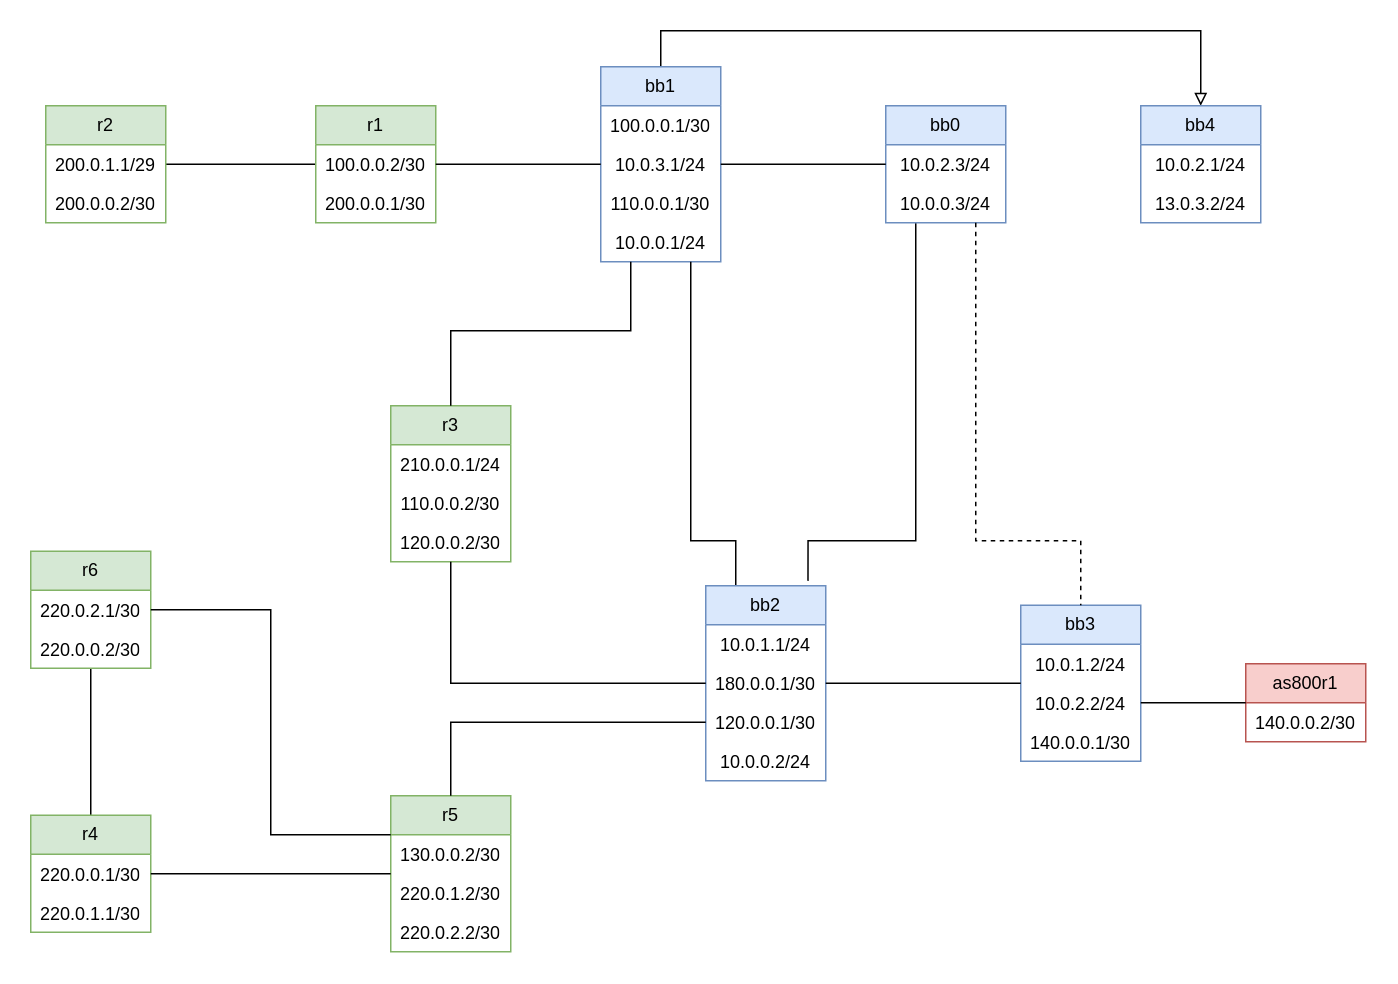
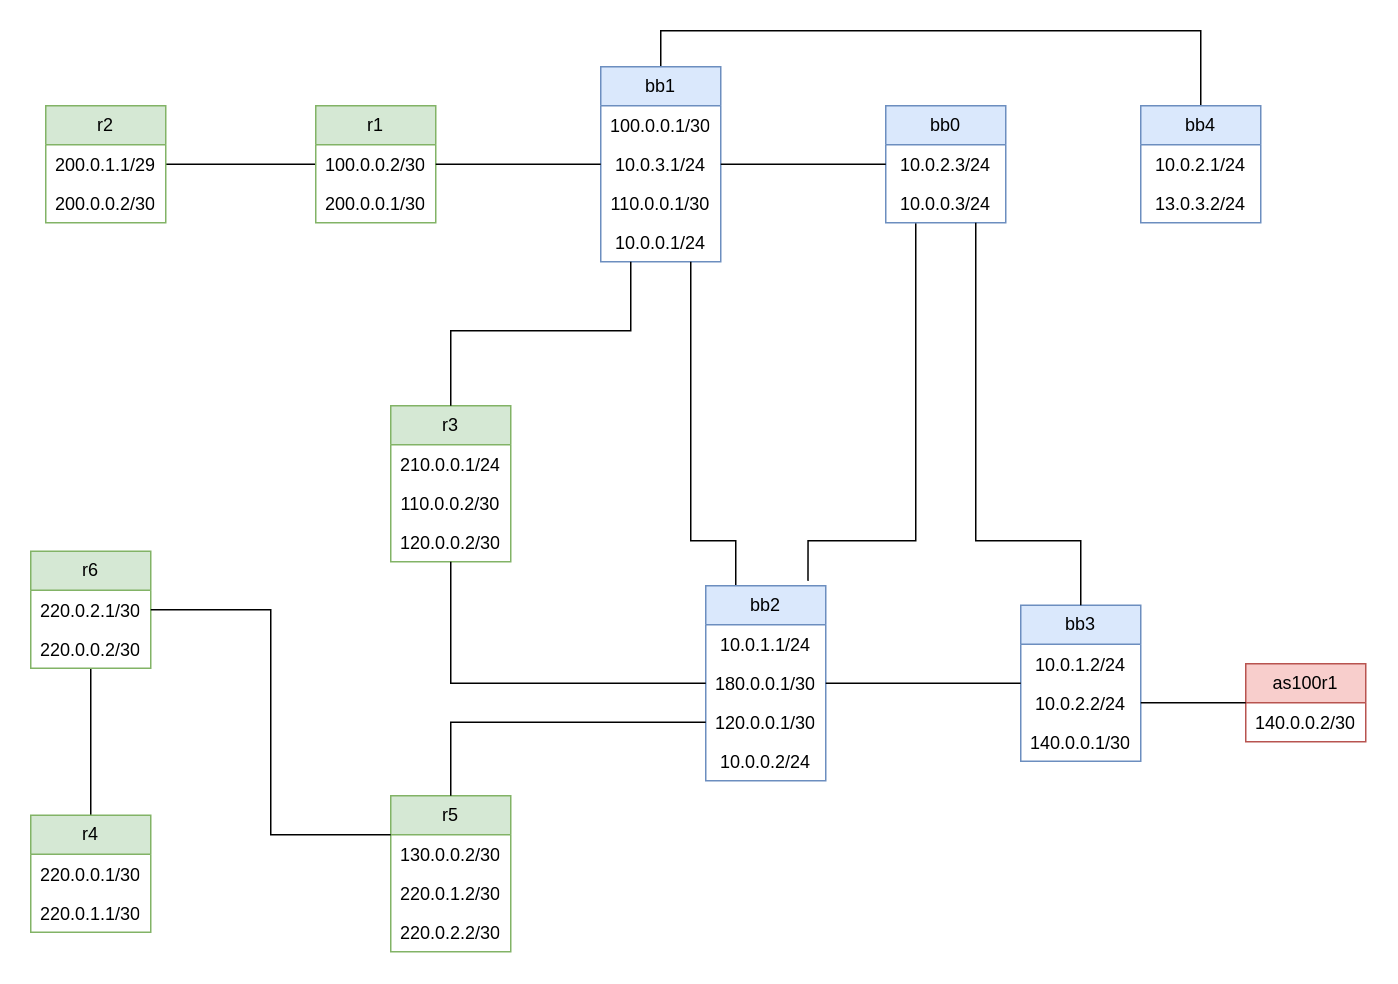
(1201, 92) -> (1201, 97)
(976, 467) -> (976, 467)
(1306, 683) -> (1306, 683)
(270, 874) -> none
